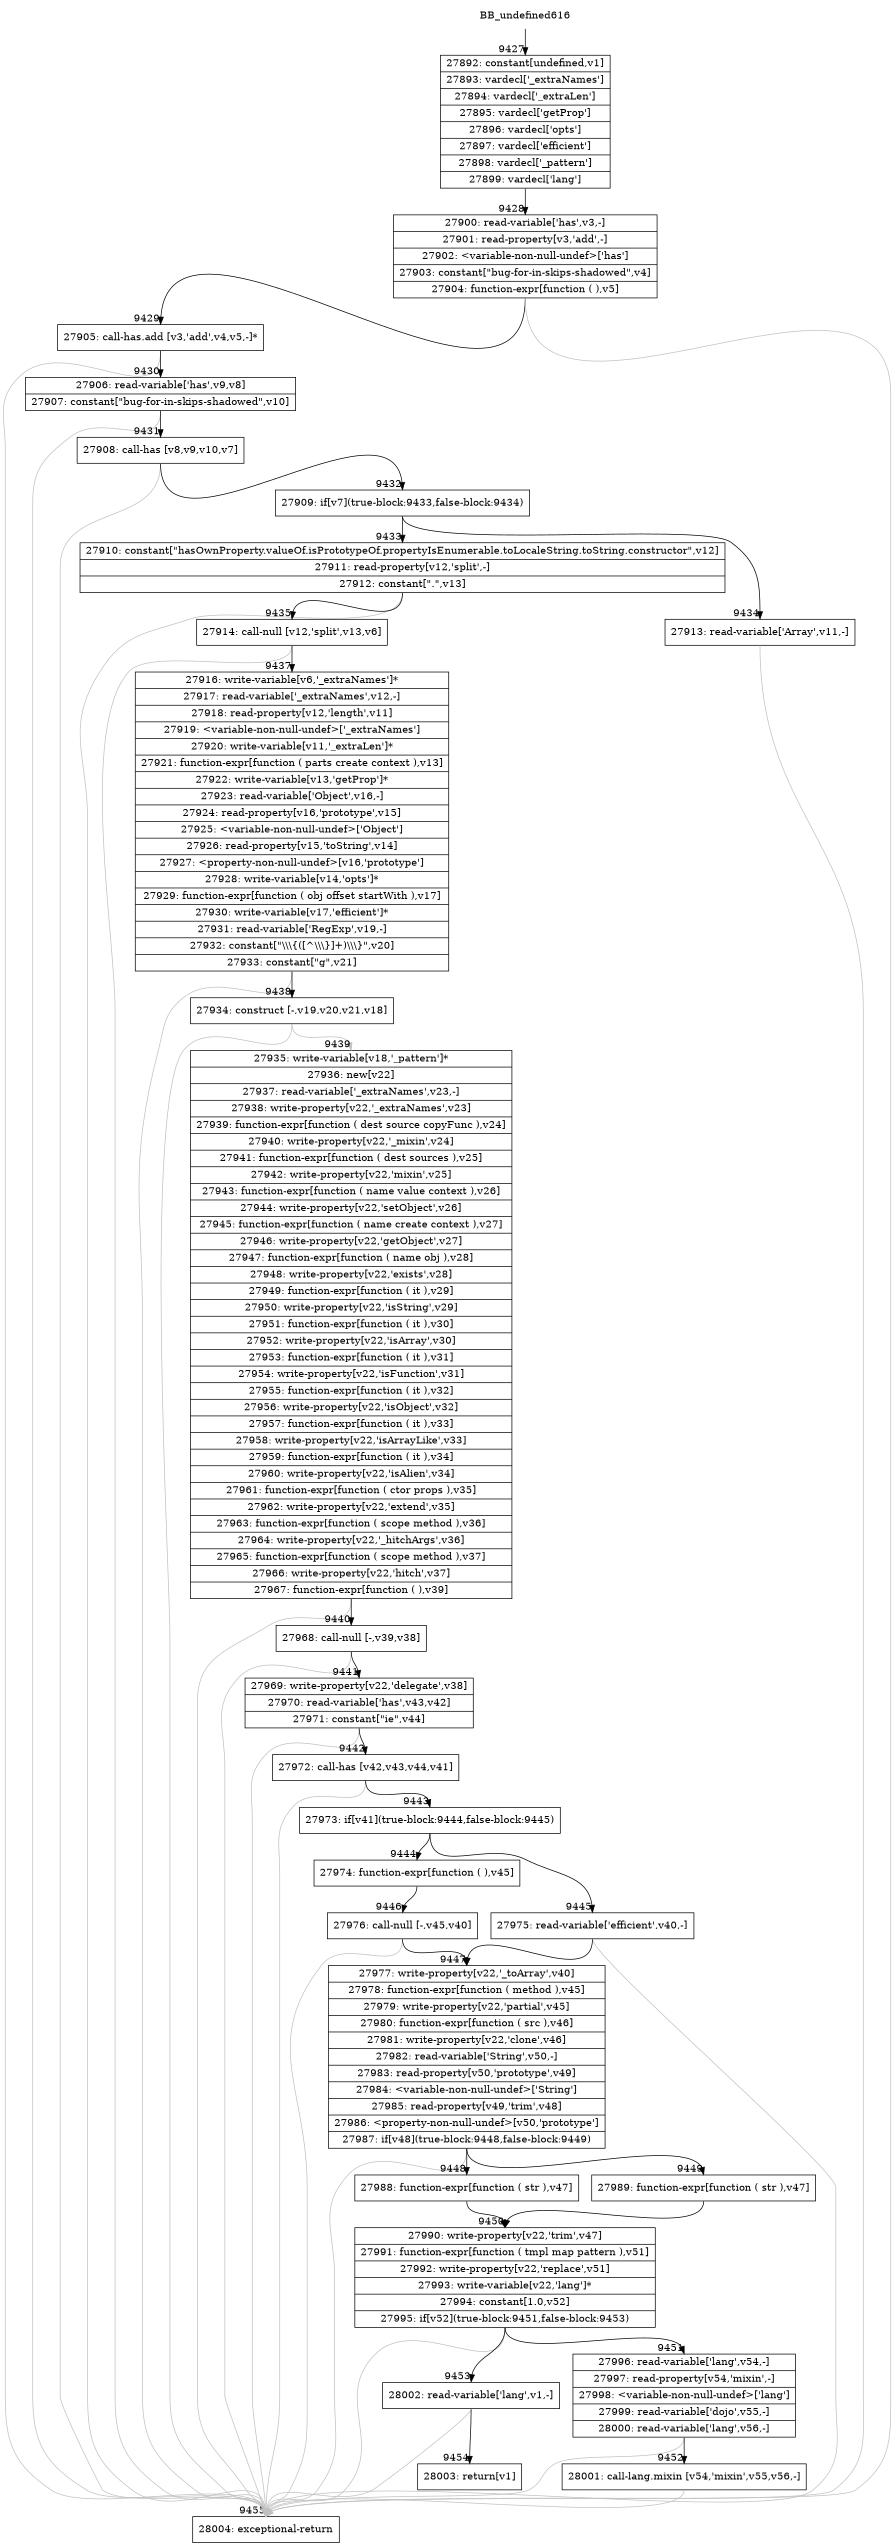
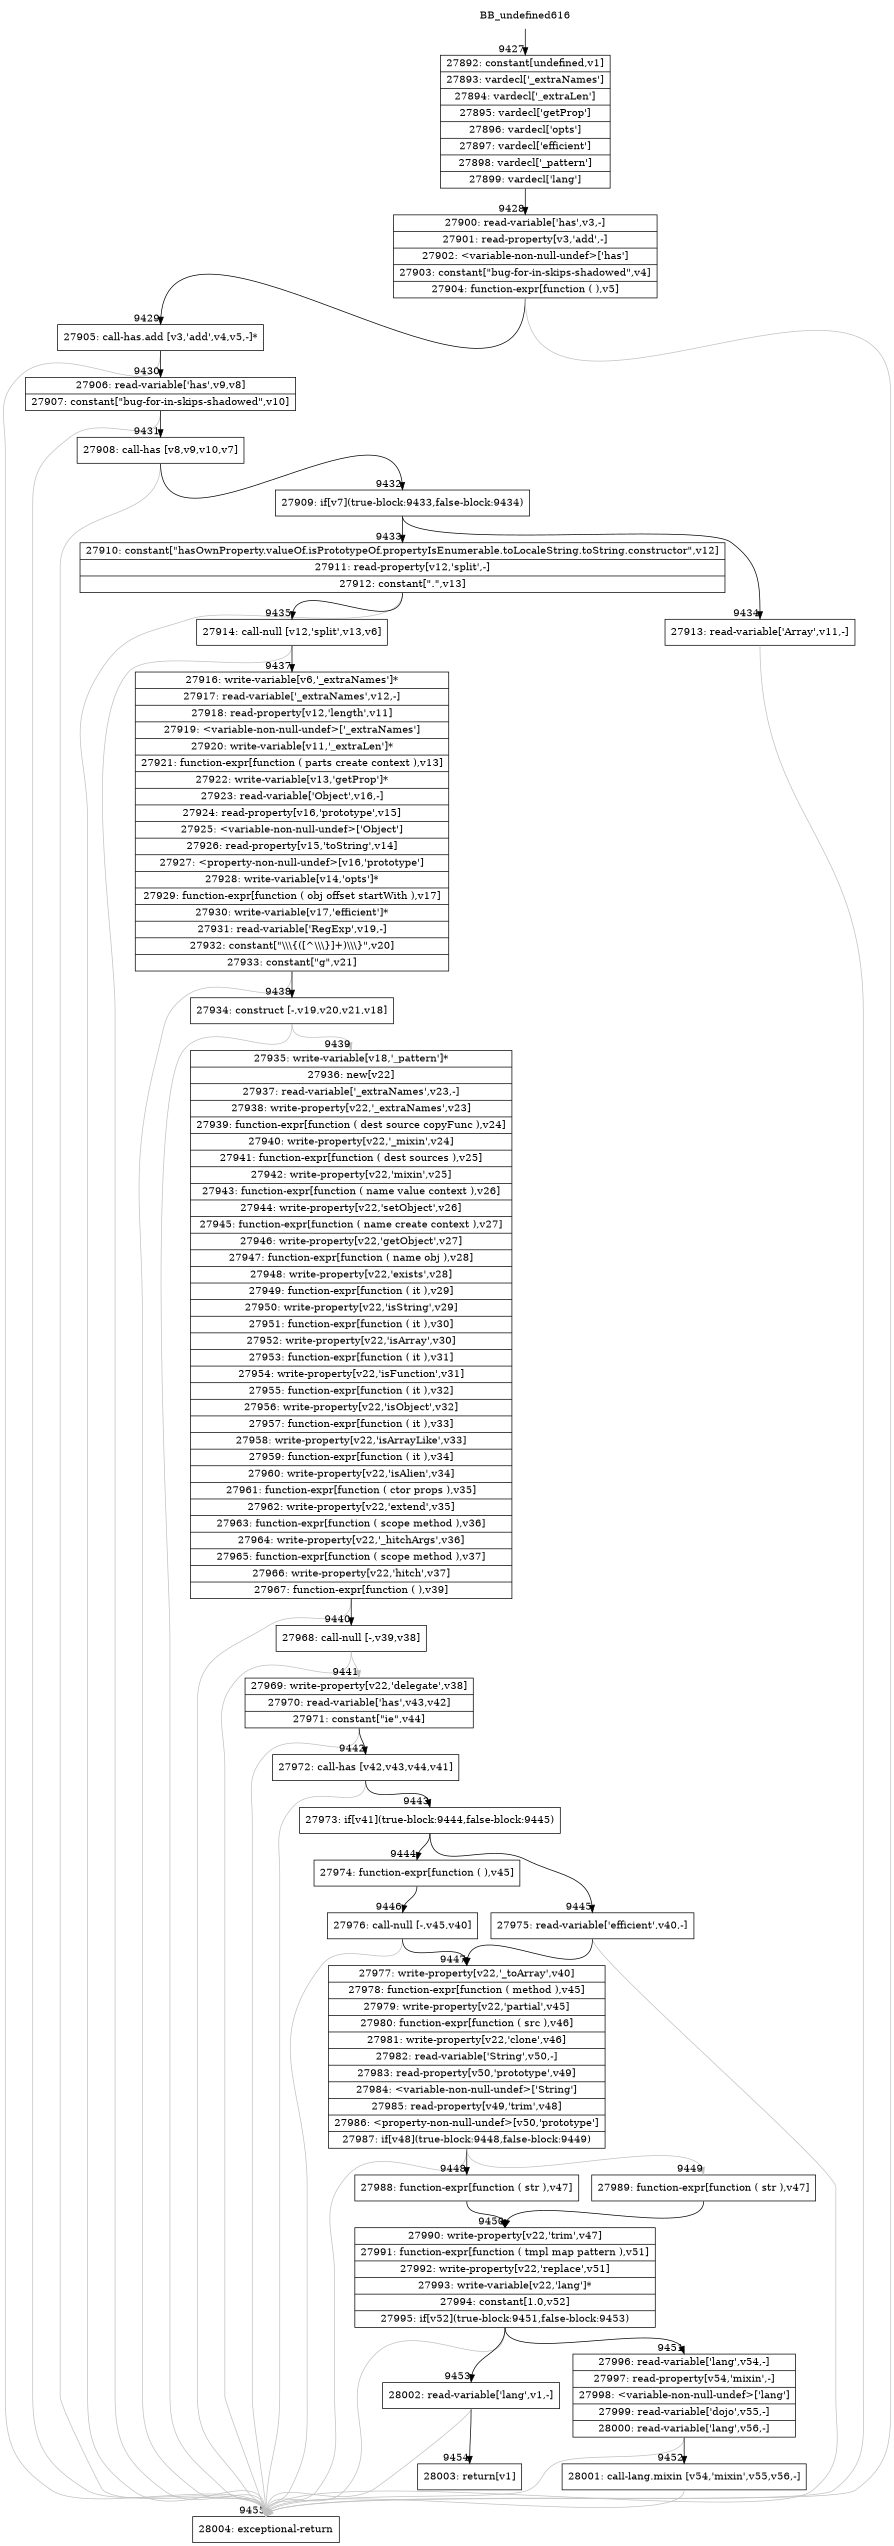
(353, 1661) -> (353, 1661)
(582, 2162) -> (582, 2162)
